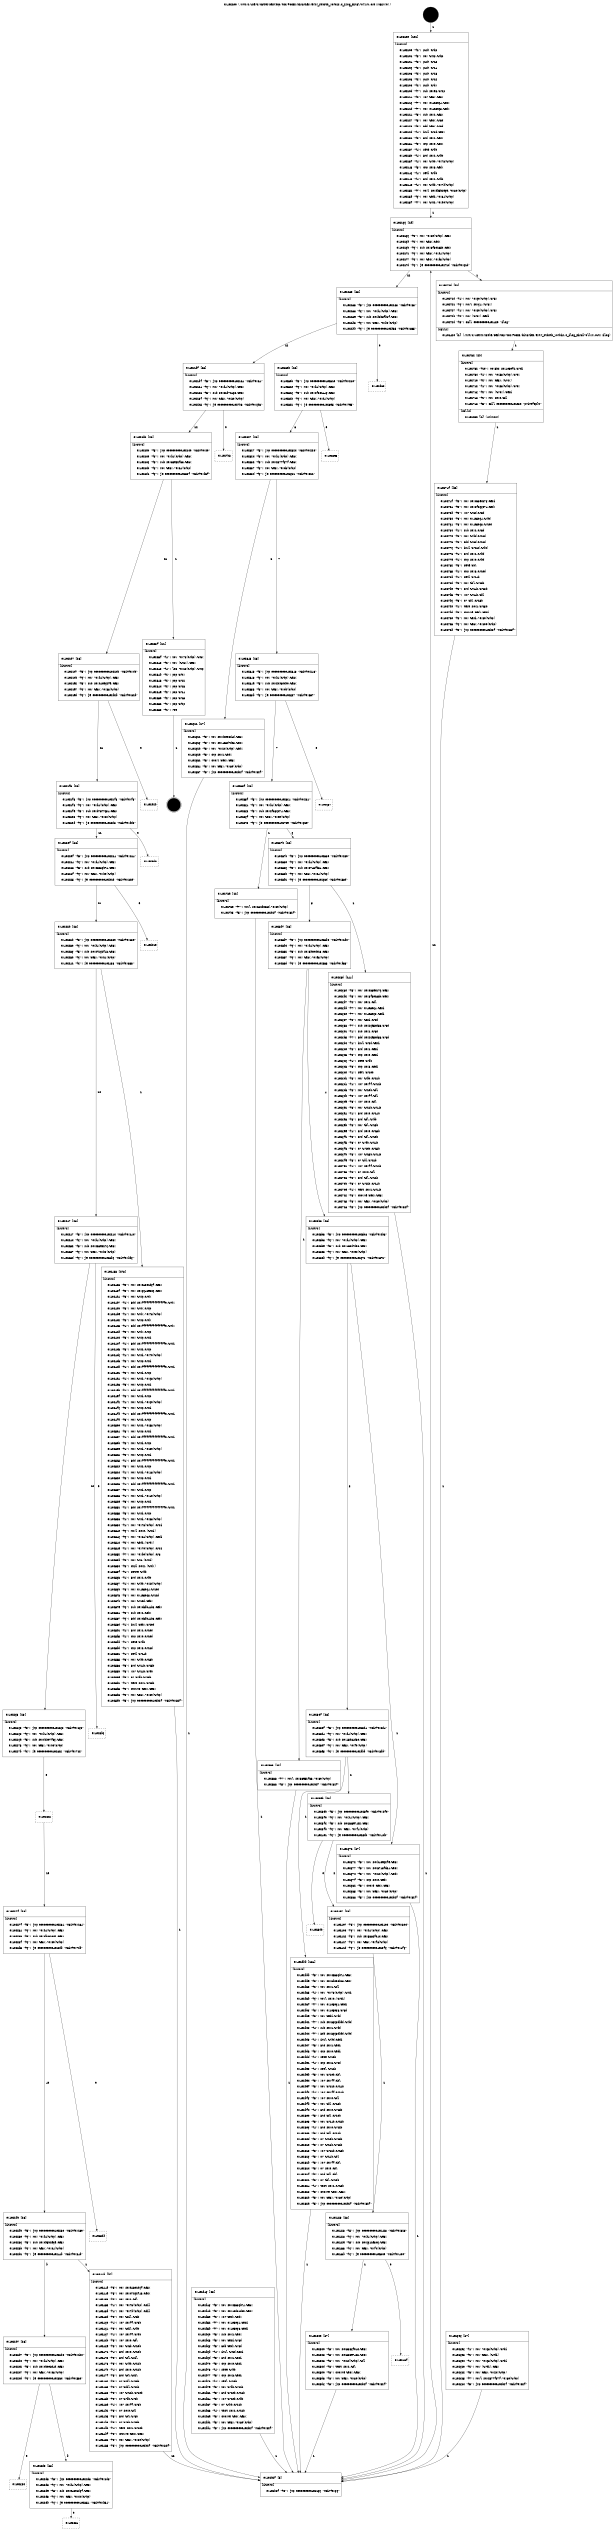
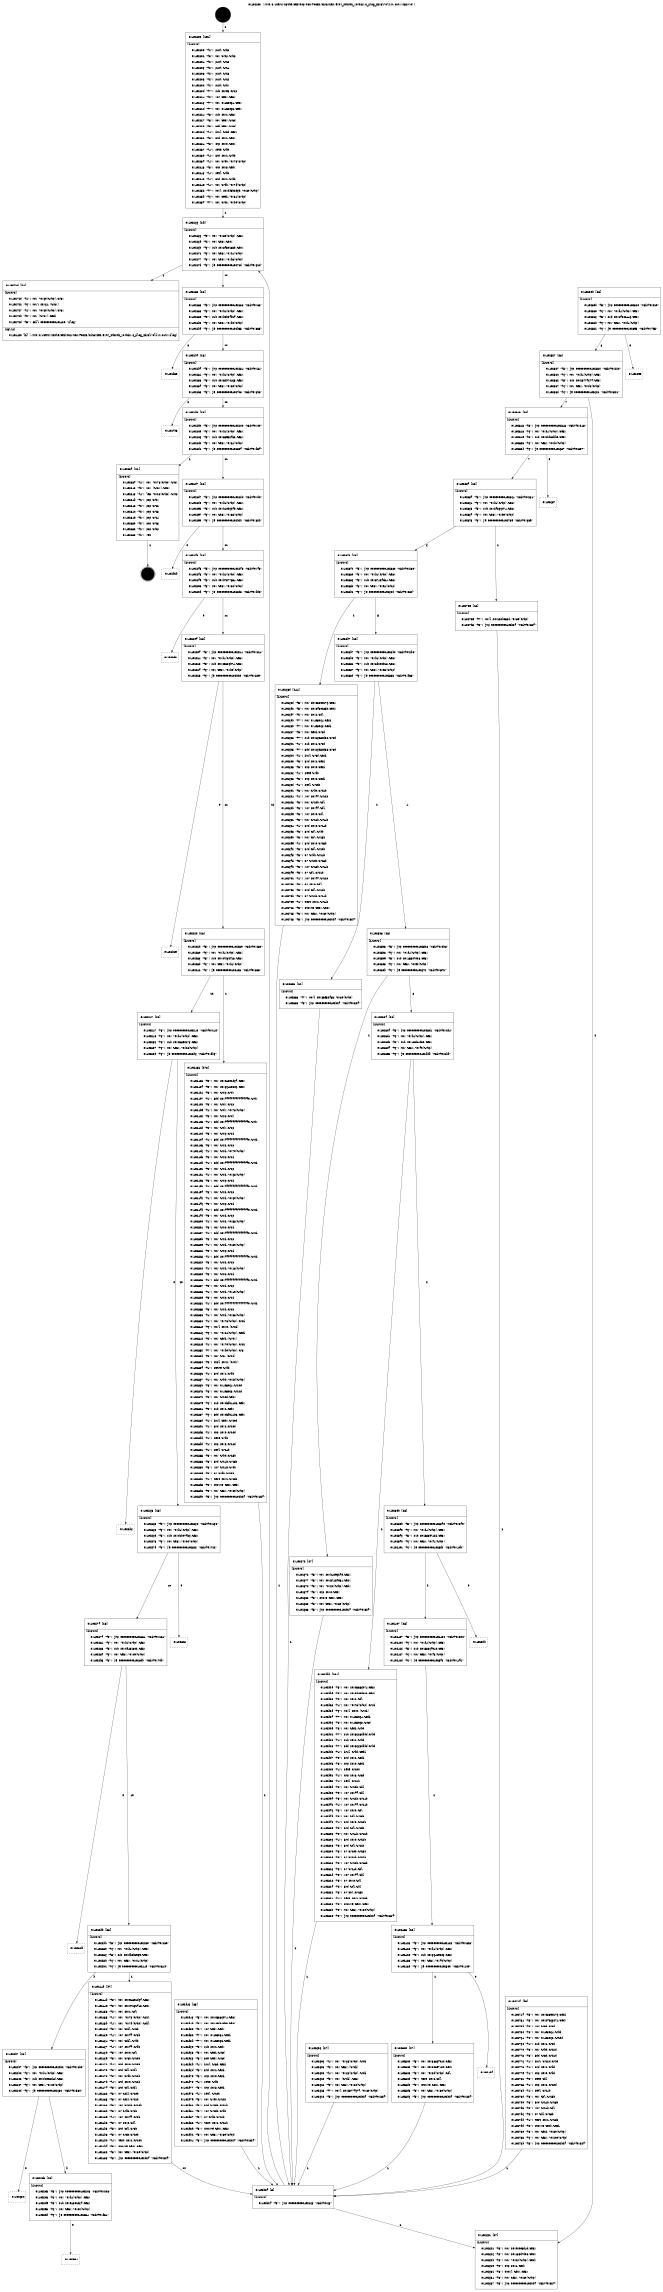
(501, 387) -> none
(187, 1650) -> (403, 2228)
(44, 1863) -> (153, 1585)
